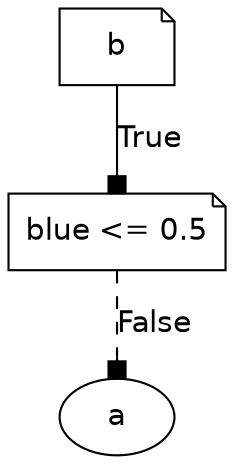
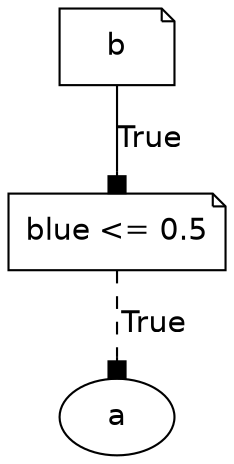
(154, 324) -> (154, 324)
